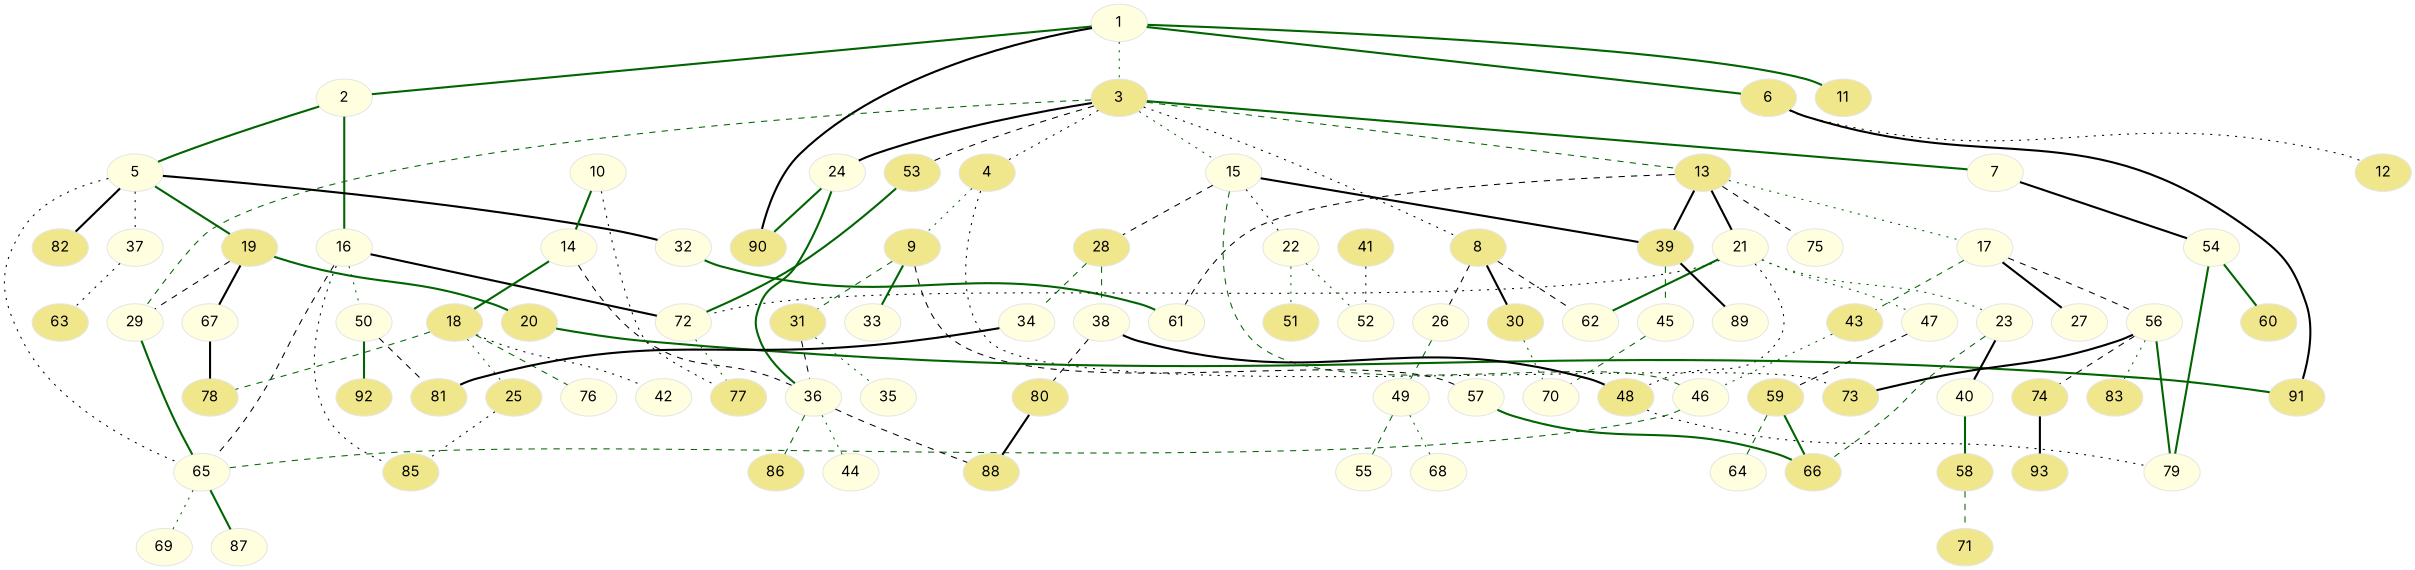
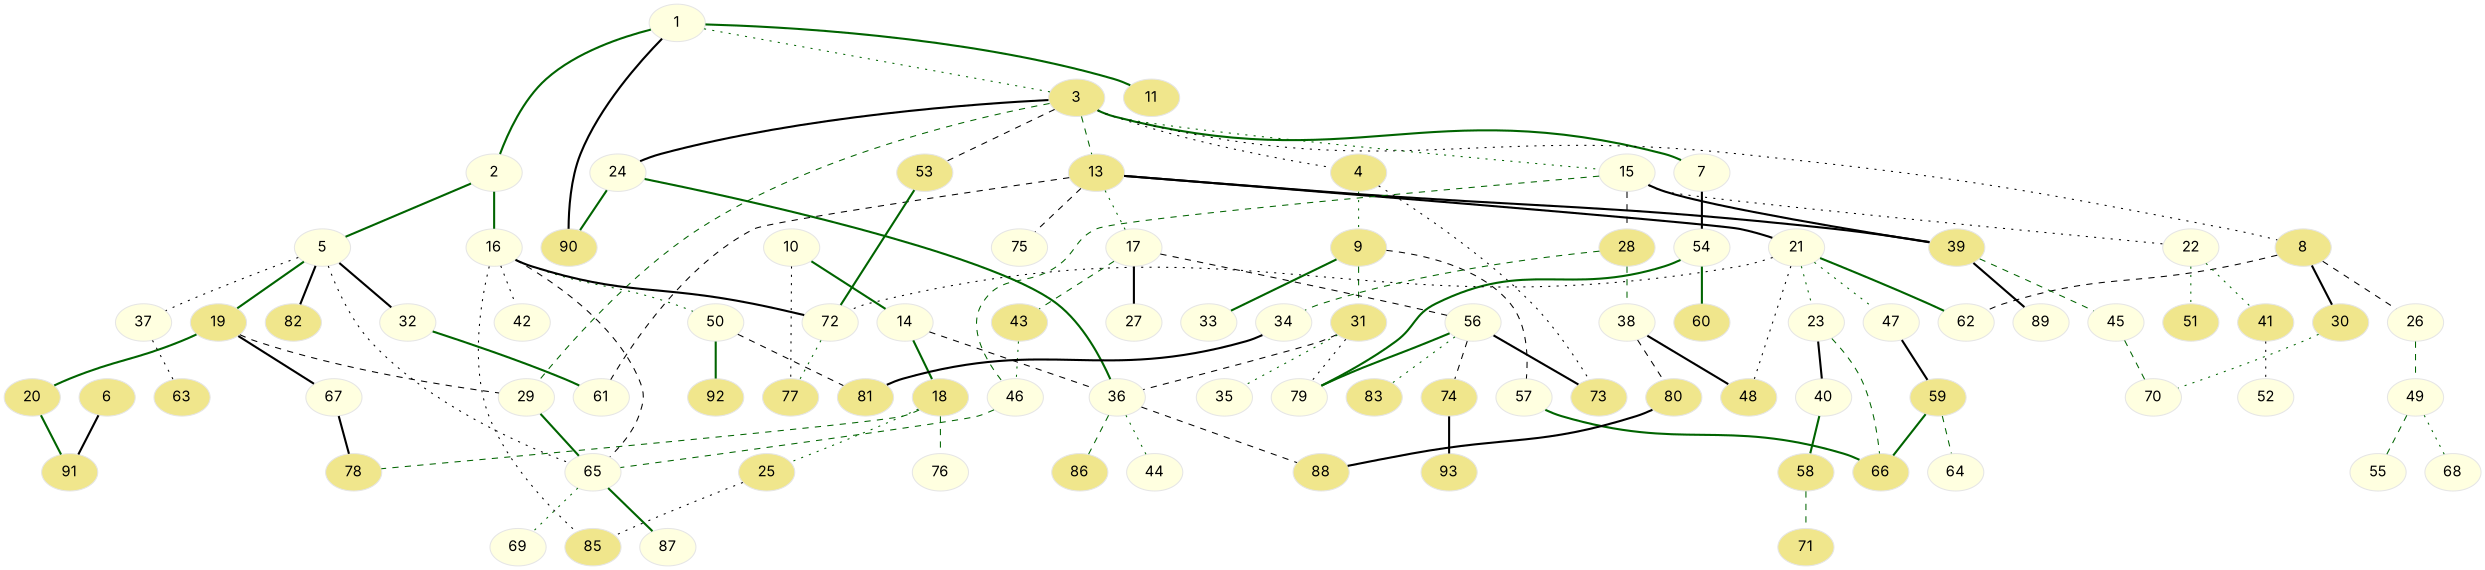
(1444, 60) -> none
(2383, 173) -> none
(1328, 285) -> (2228, 285)
(542, 356) -> (508, 285)
(1858, 357) -> (1915, 360)
(1895, 443) -> (1329, 360)
